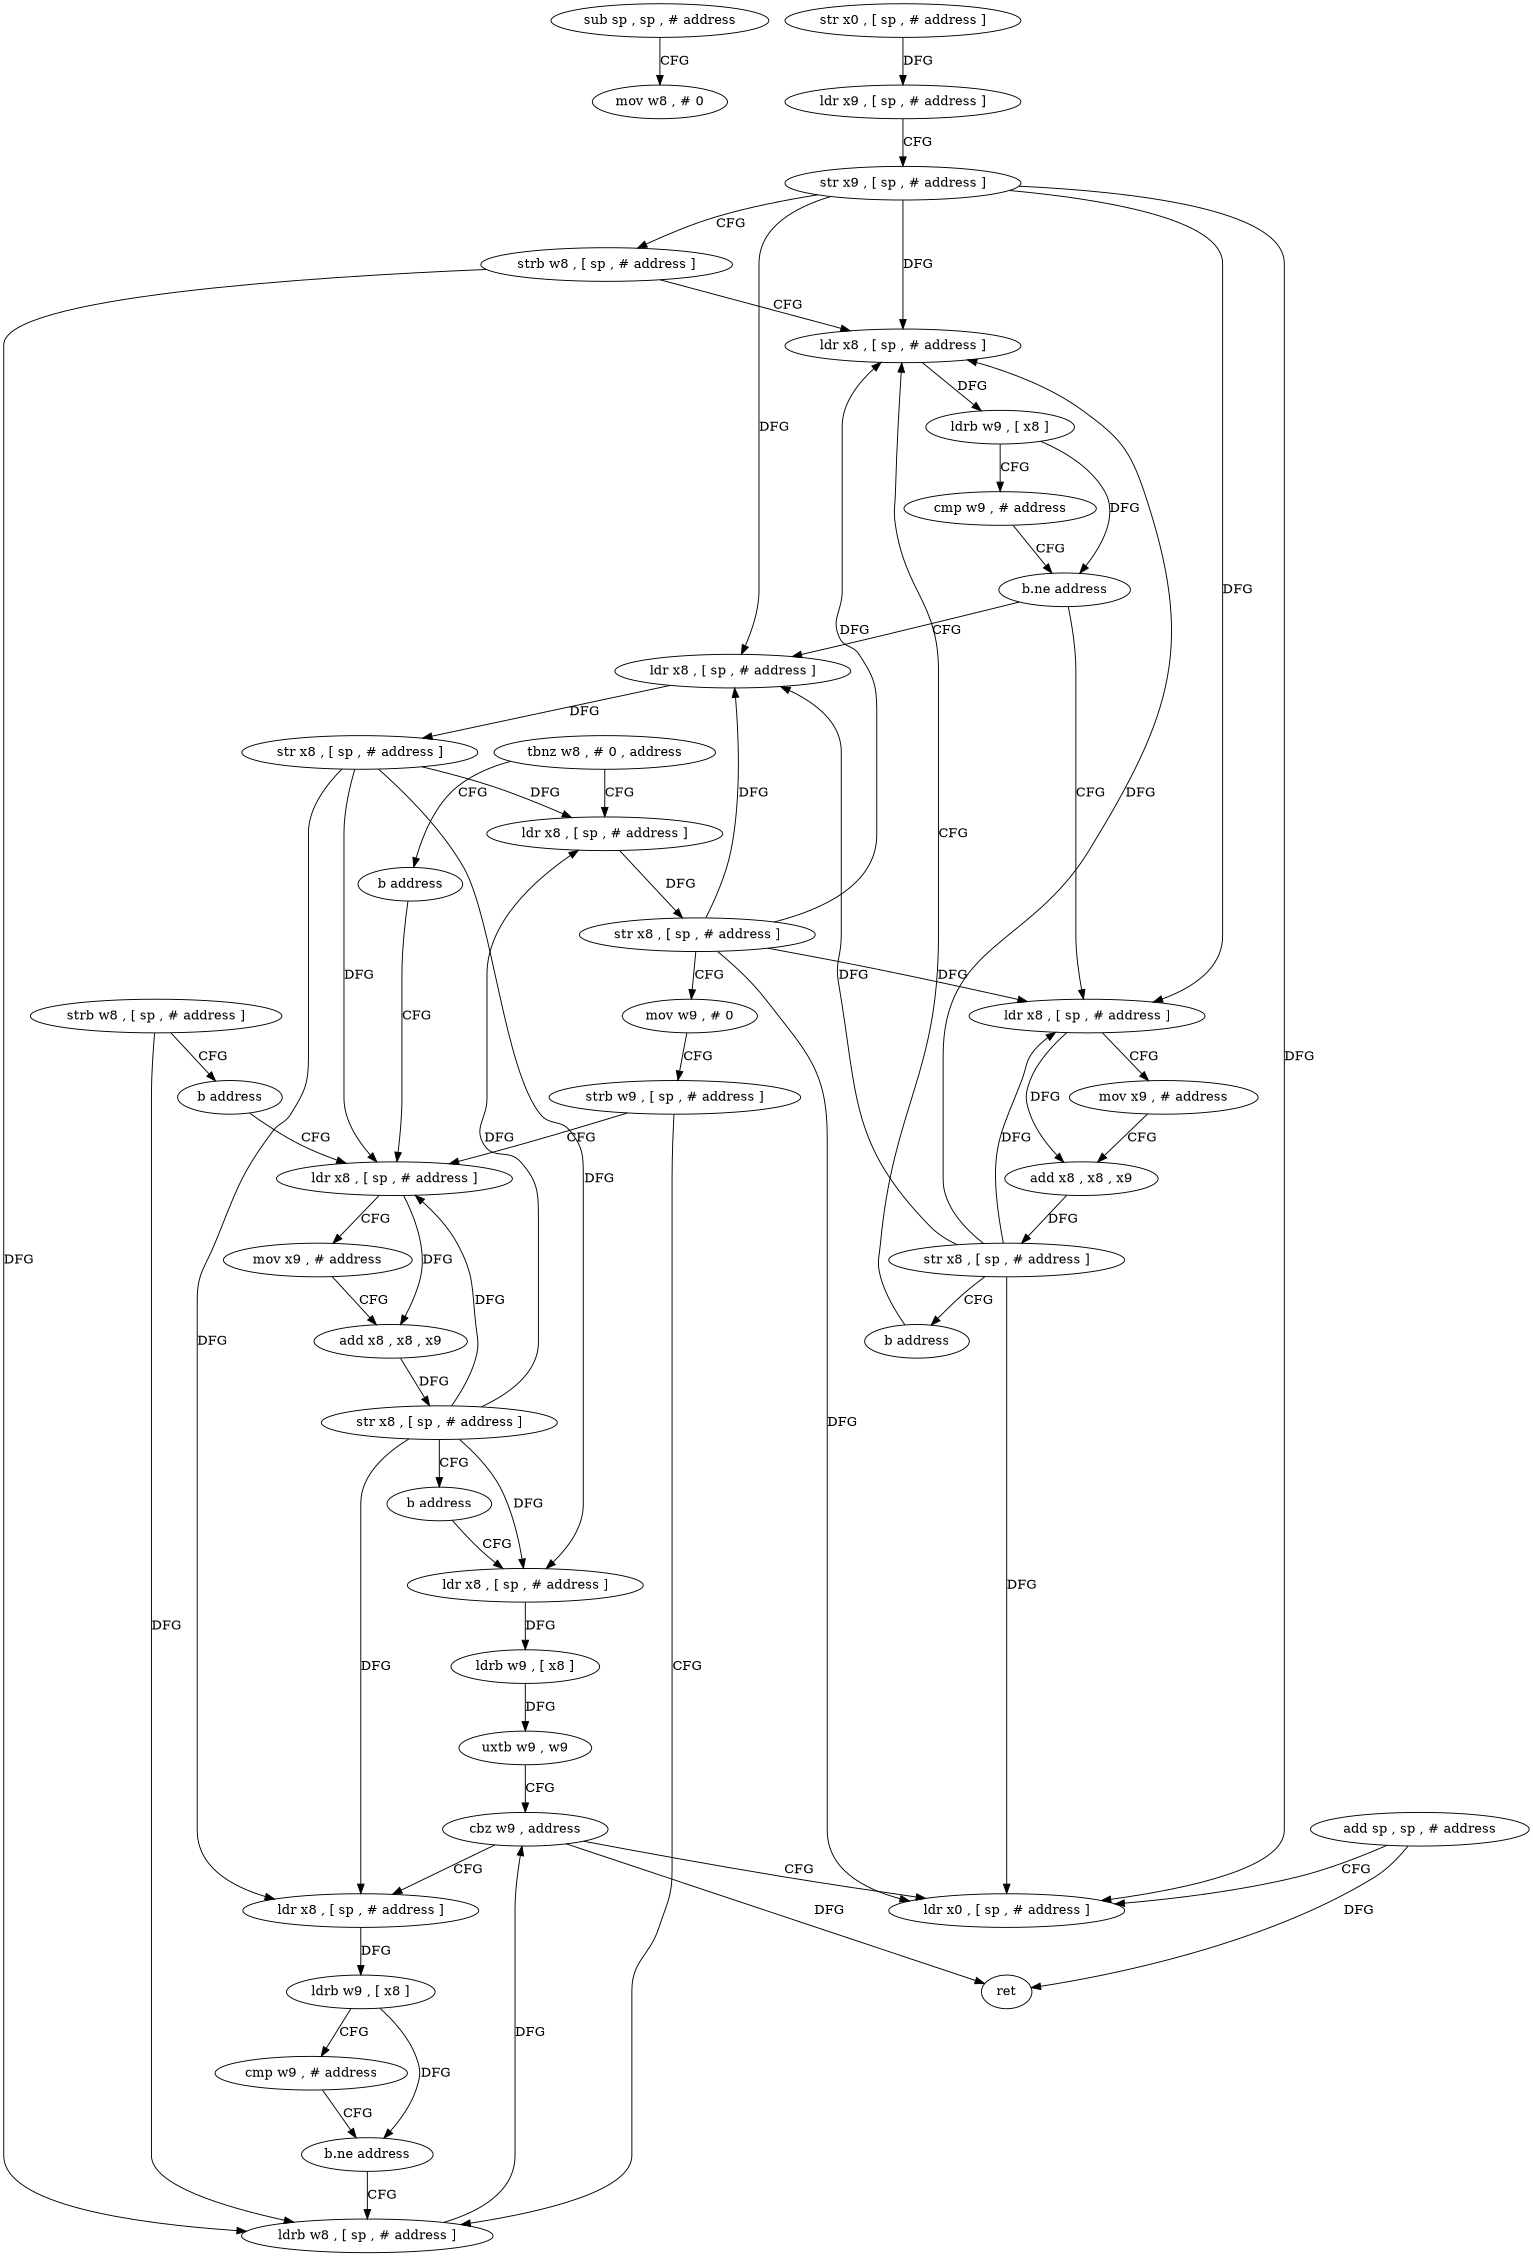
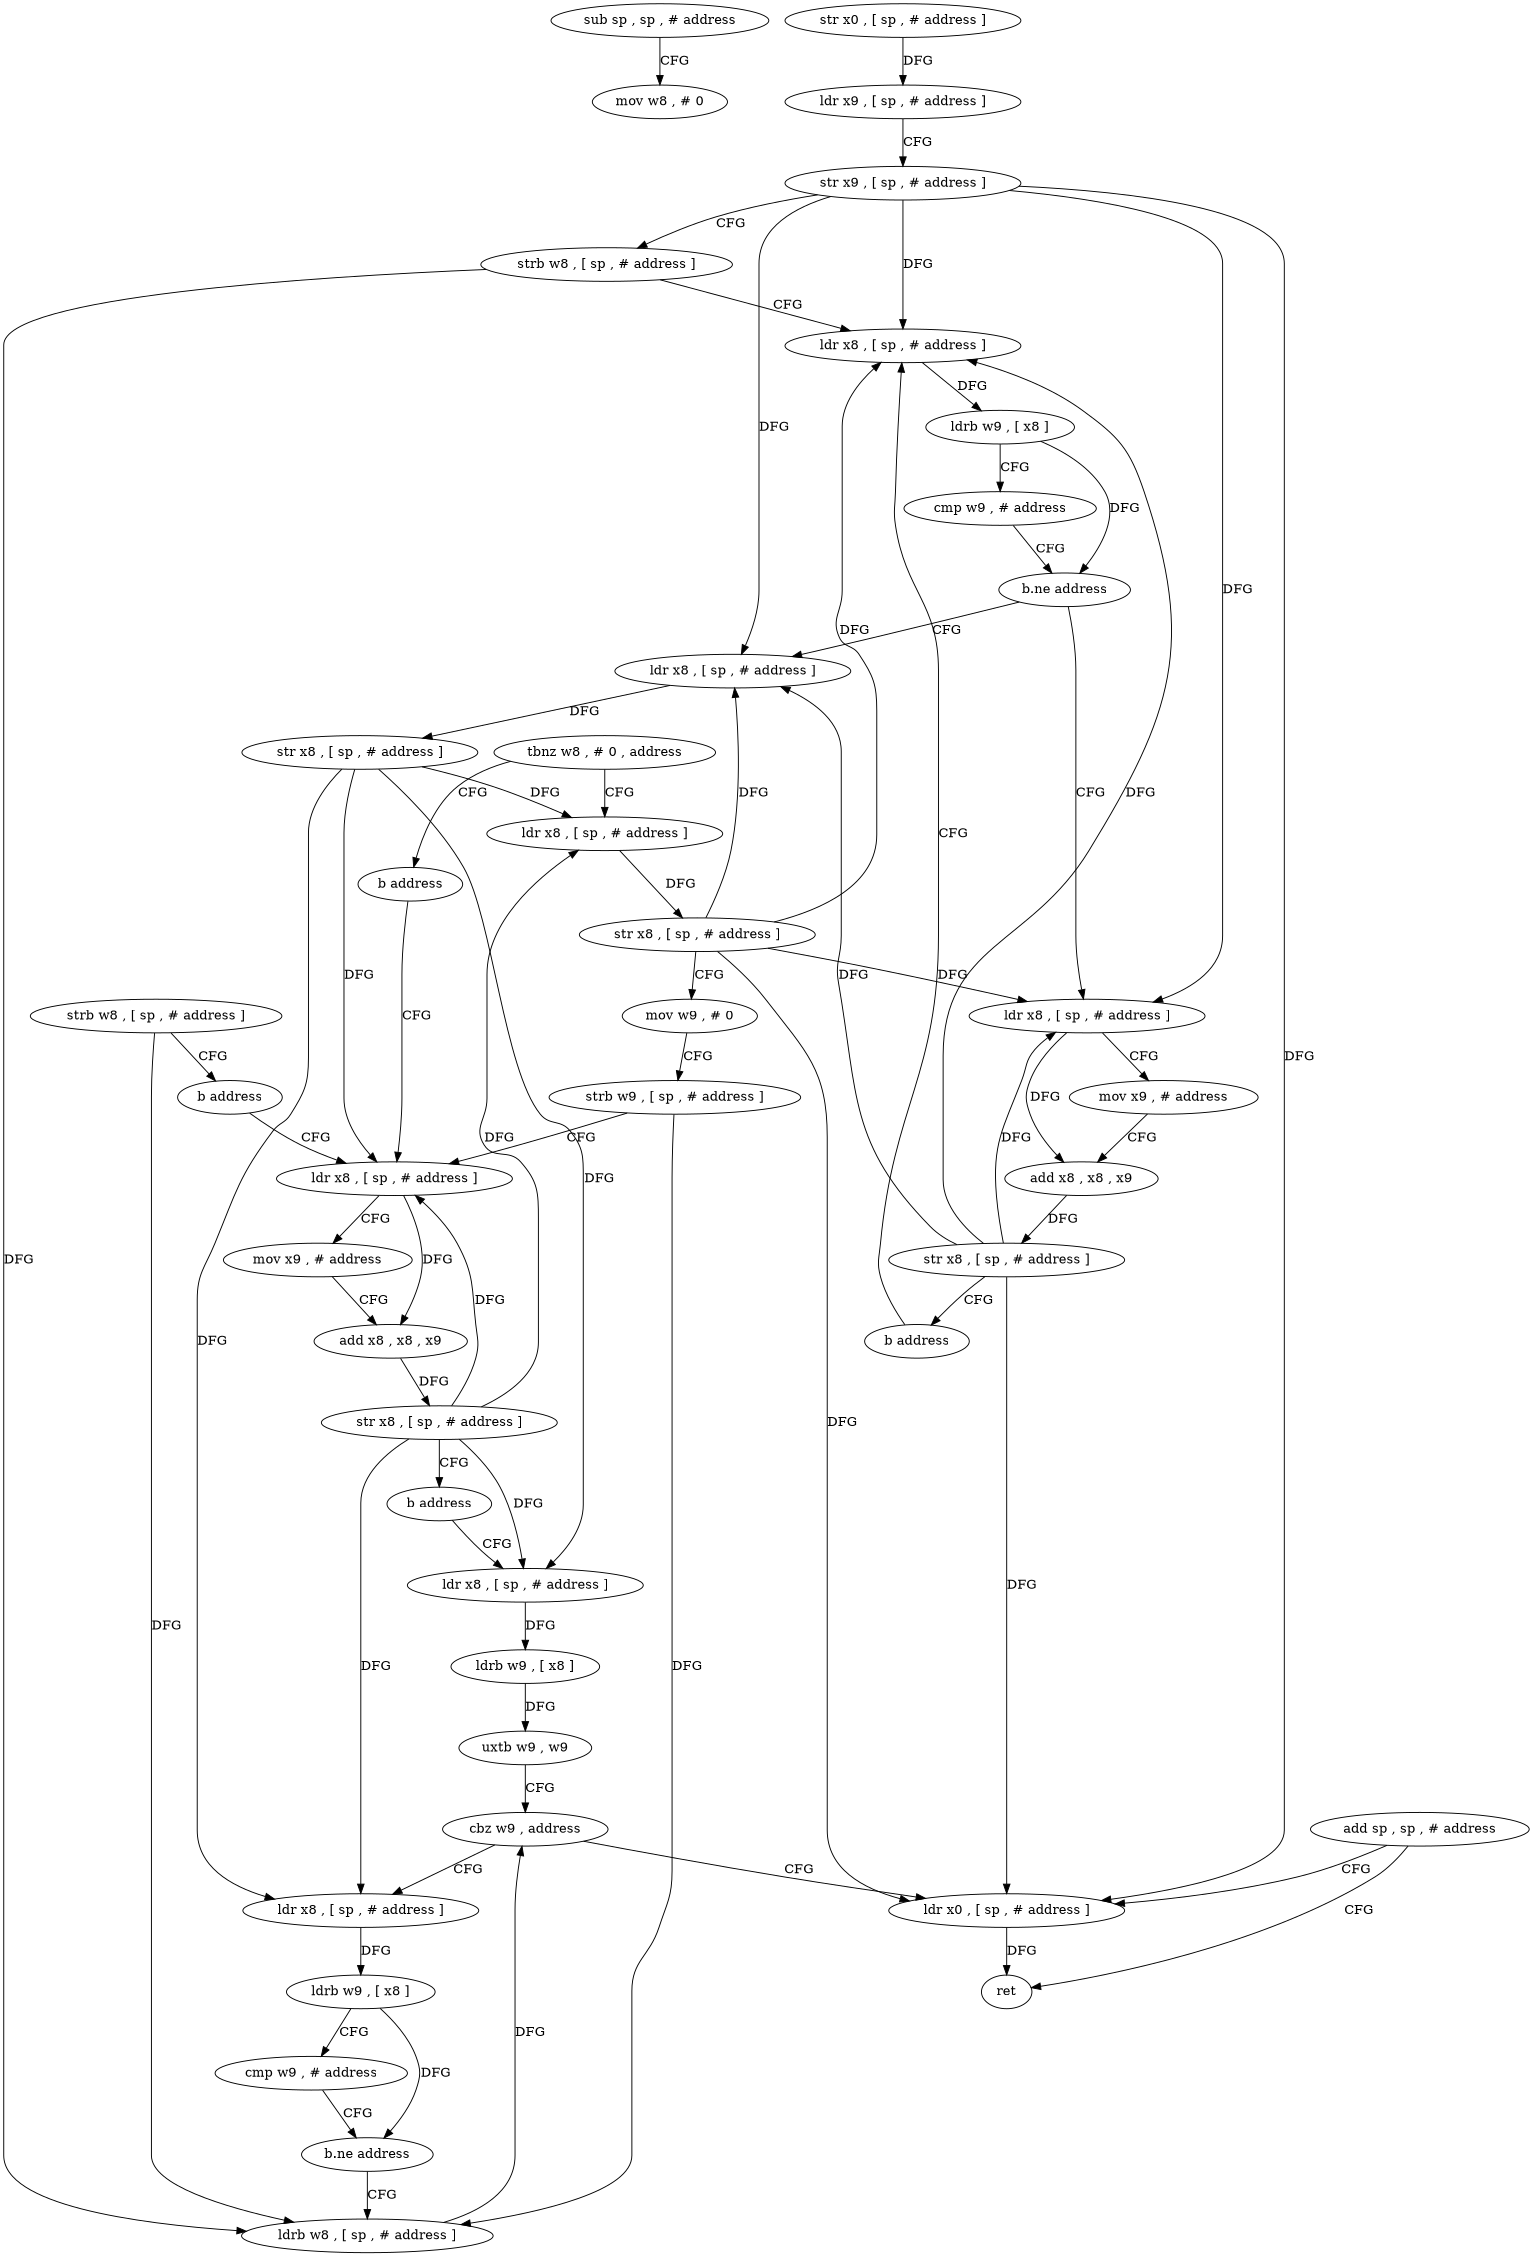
(687, 1667) -> (687, 1667)
(1359, 1911) -> (1359, 1911)
(771, 1912) -> (1007, 1947)
